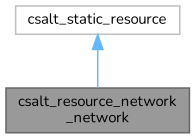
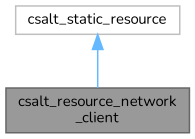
(98, 110) -> (98, 110)
